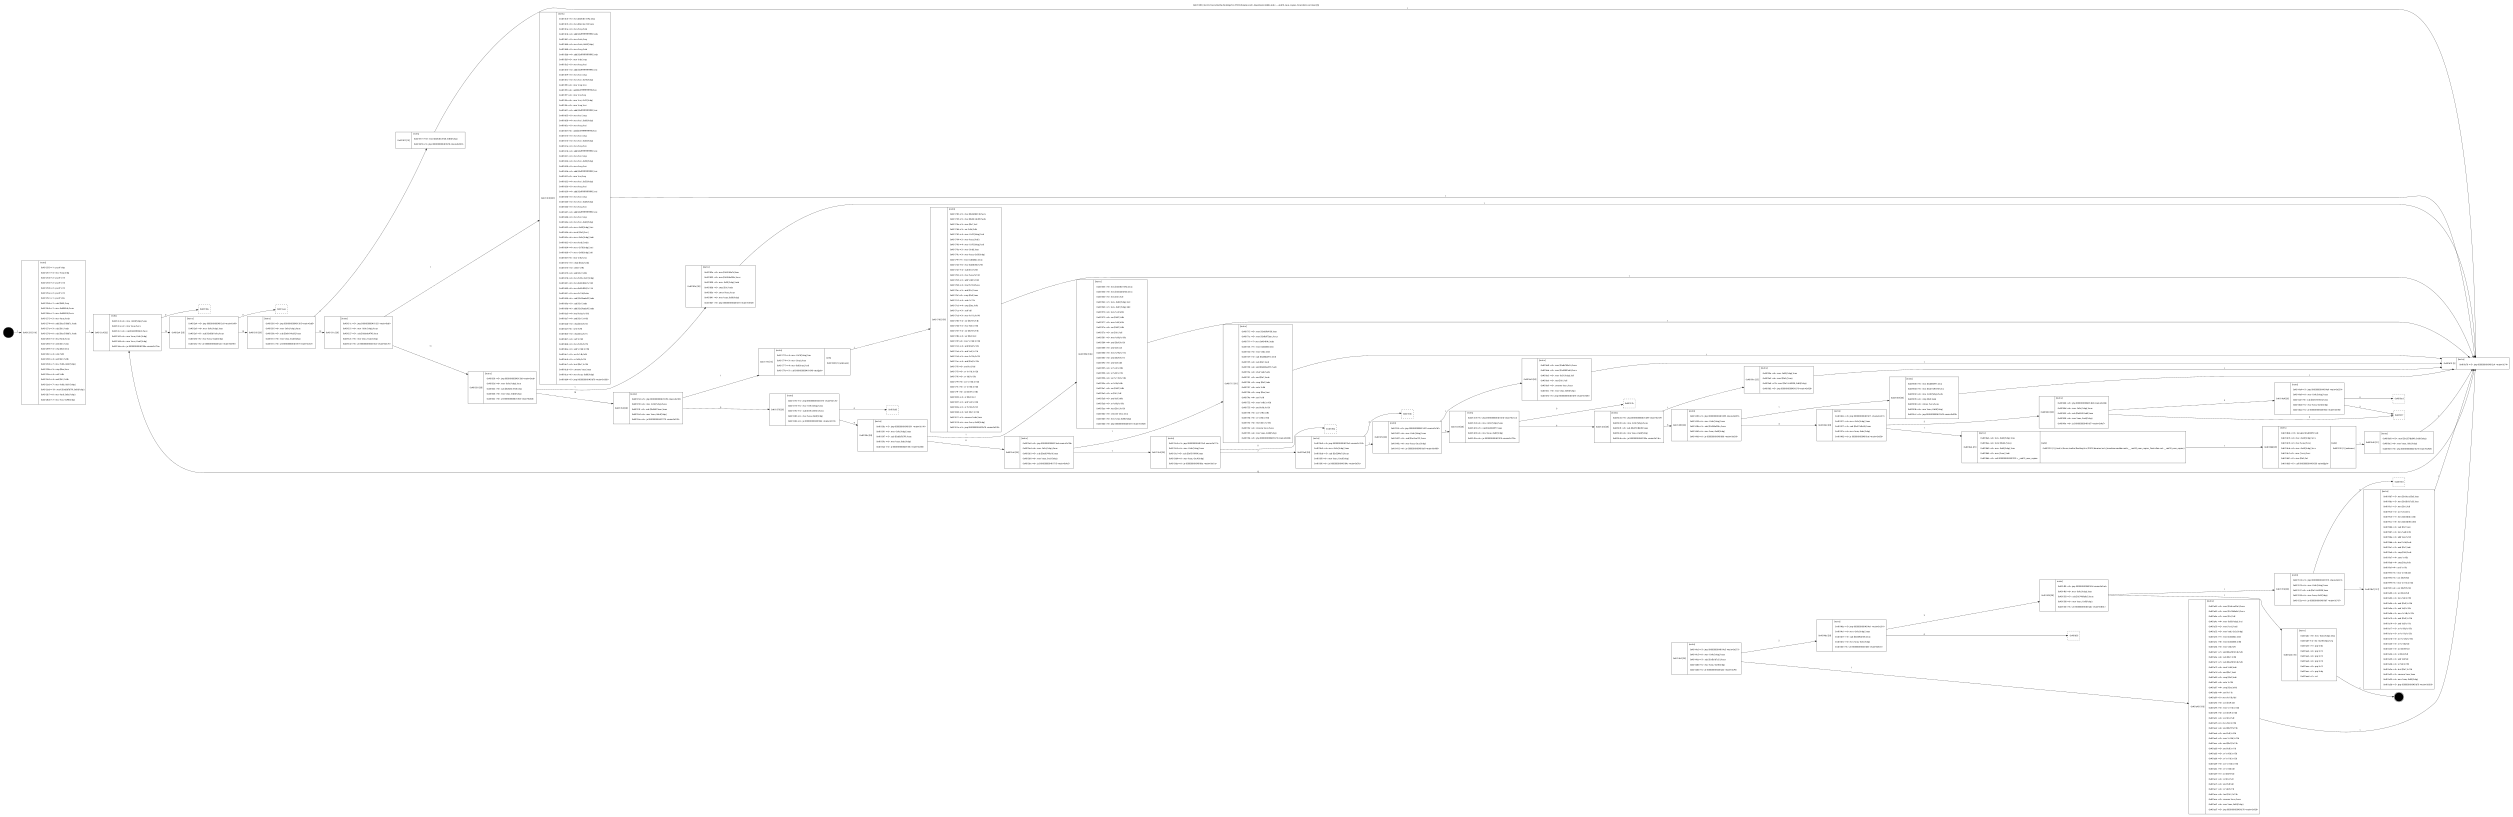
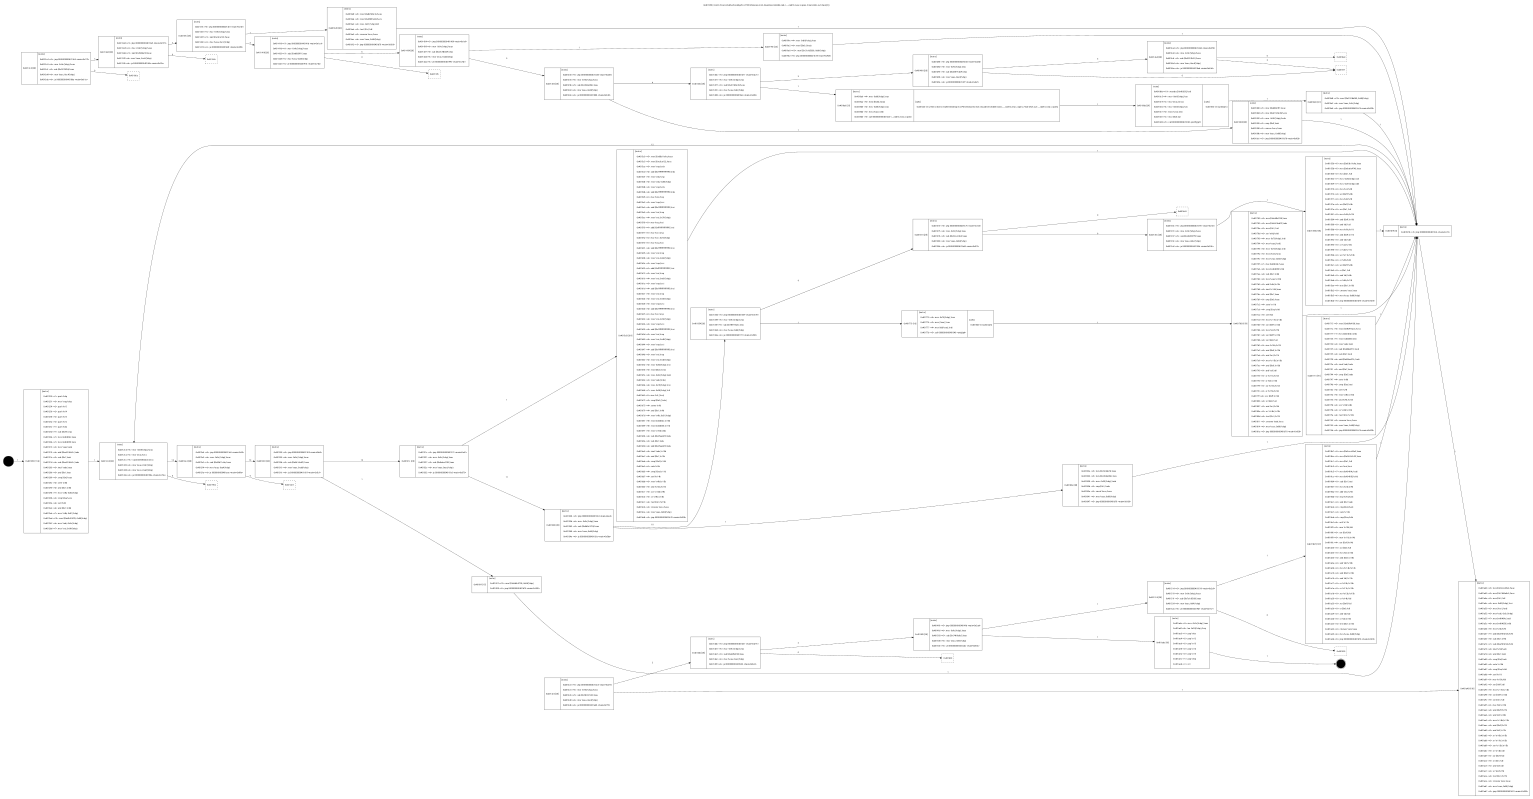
(1039, 452) -> none
(2454, 629) -> (1447, 408)
